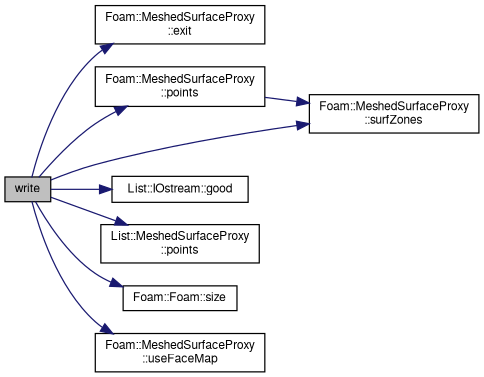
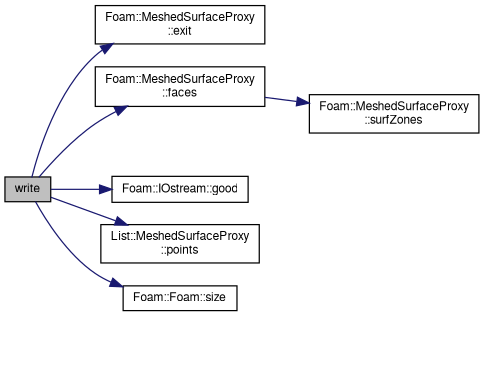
(180, 87) -> (180, 87)
(172, 147) -> none
(180, 189) -> (180, 189)
(180, 353) -> none
